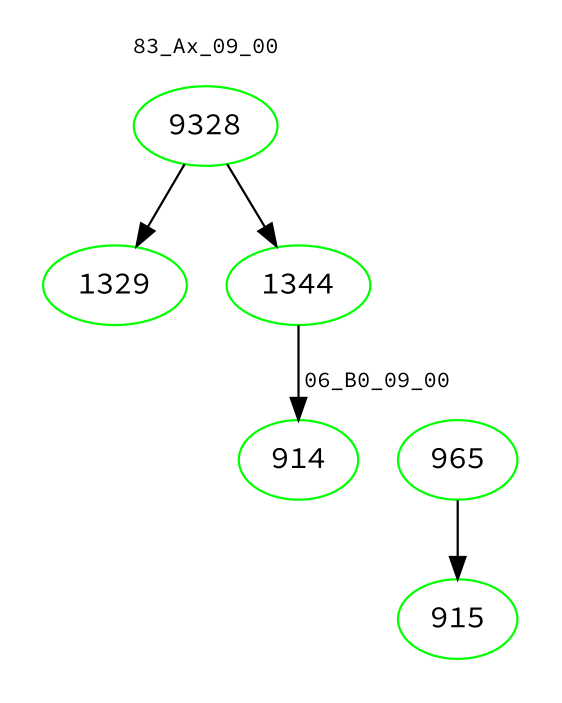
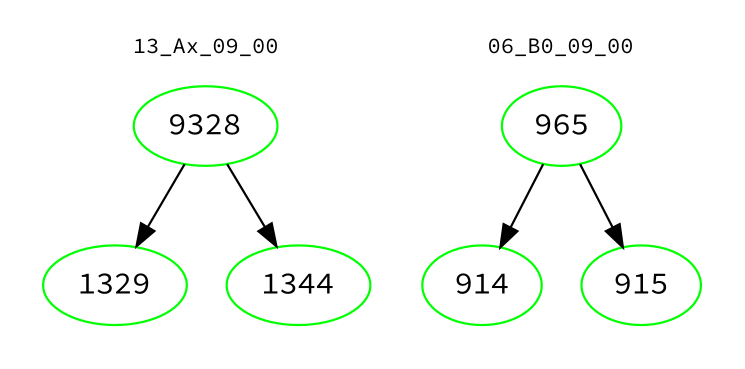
(207, 48) -> (207, 48)
(298, 374) -> (527, 196)
